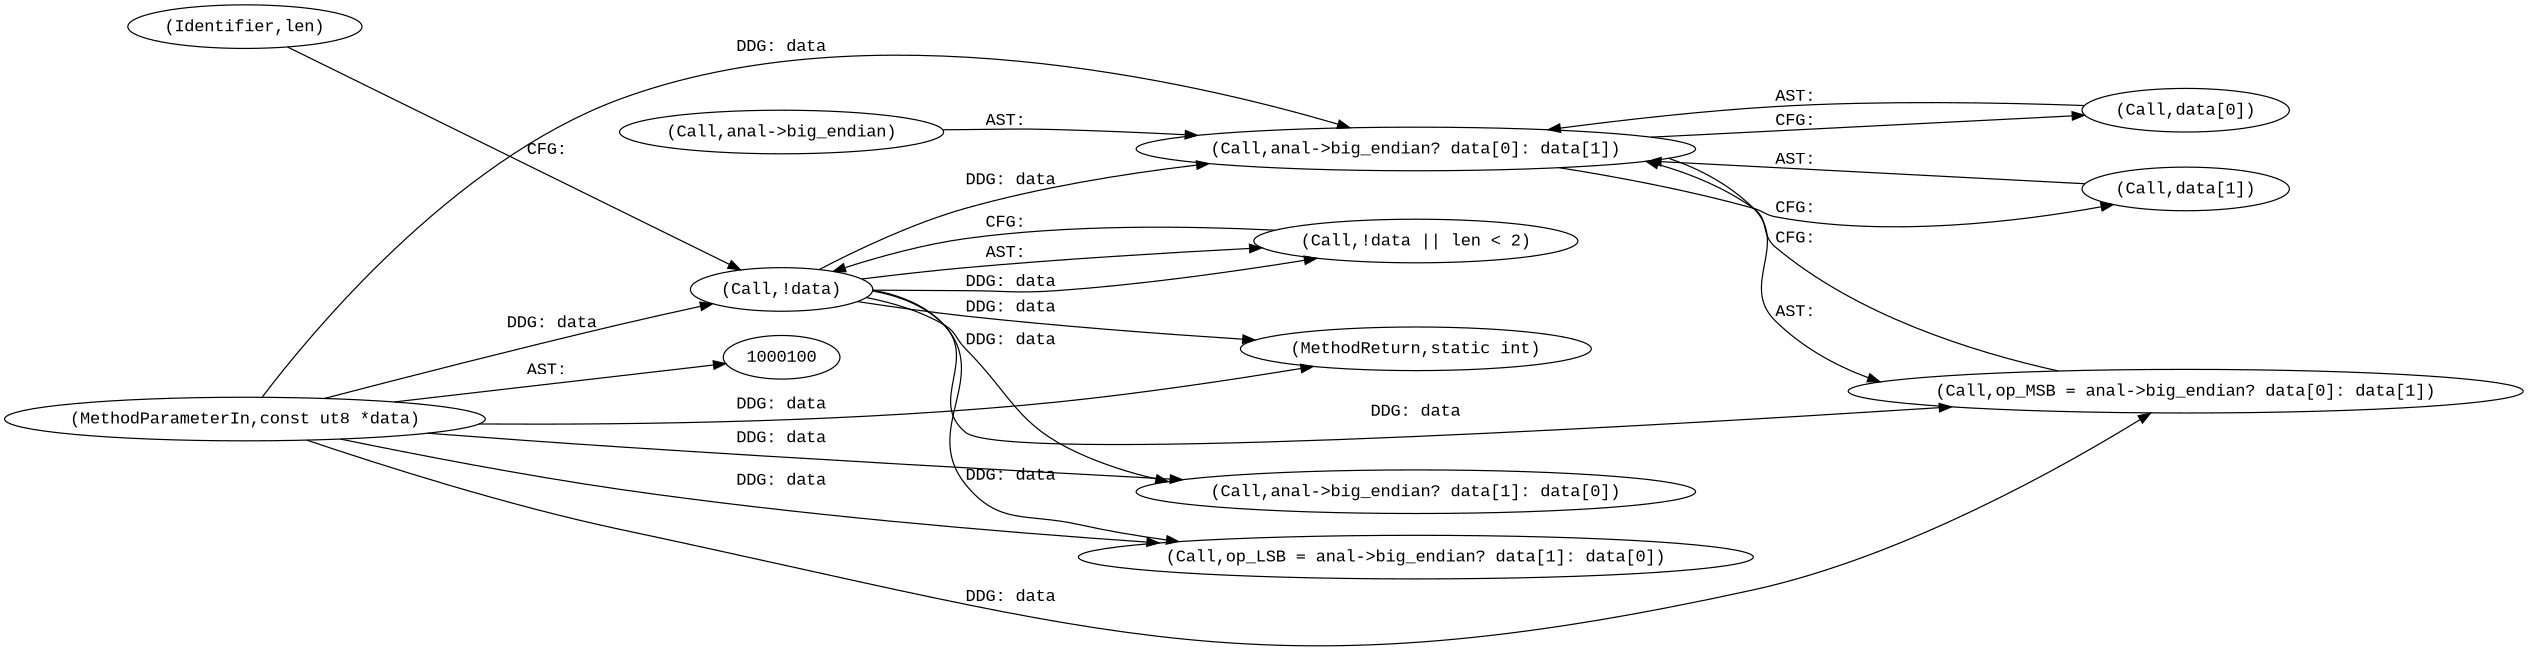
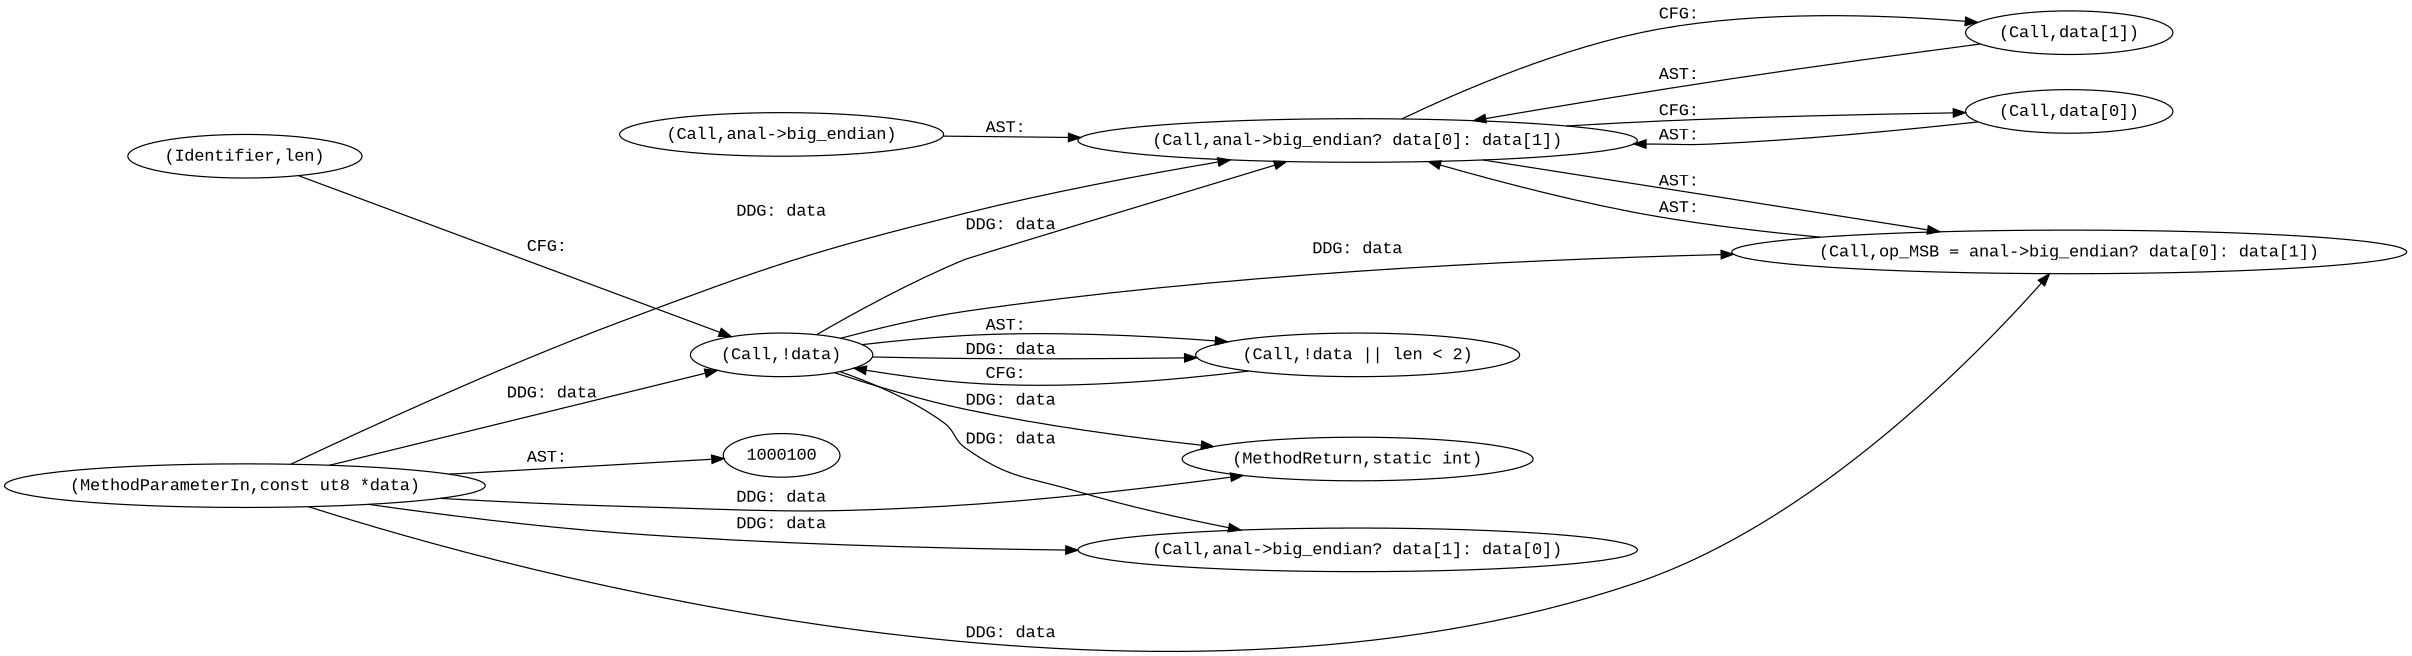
(1801, 238) -> (1684, 208)
(1416, 557) -> none
